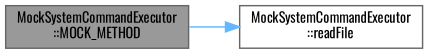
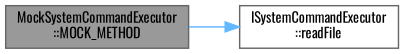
(331, 27) -> (319, 27)
